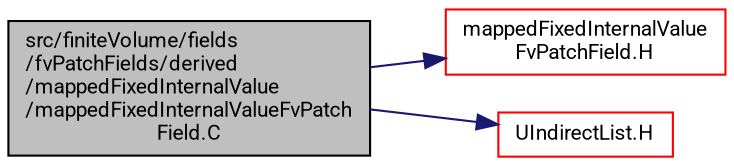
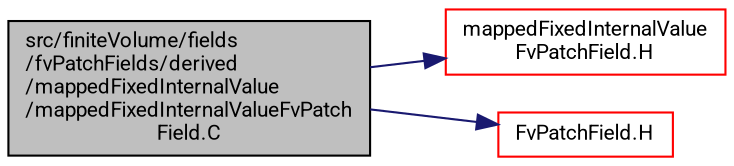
(586, 135) -> (586, 135)
